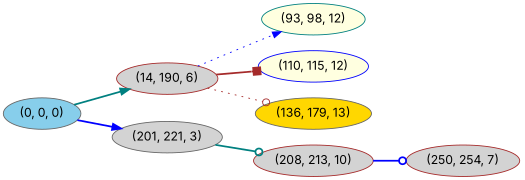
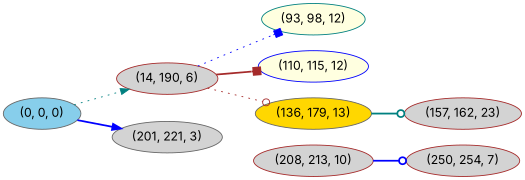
(235, 50) -> (235, 50)
(97, 98) -> (97, 98)
none -> (463, 114)
(235, 148) -> none
